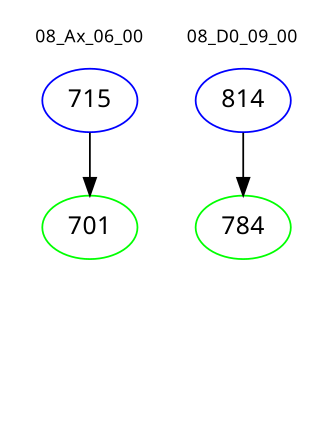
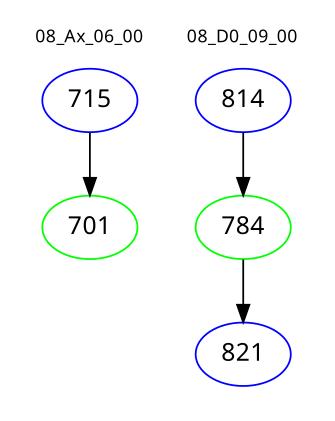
none -> (243, 354)
